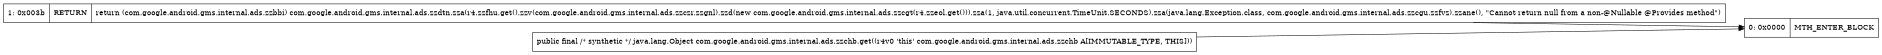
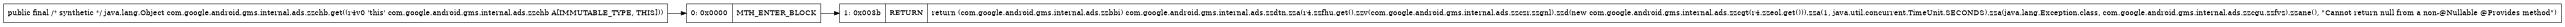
(1606, 25) -> (828, 13)
